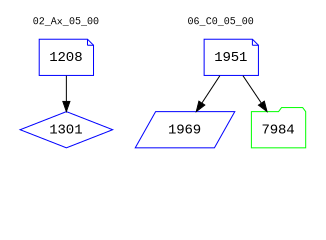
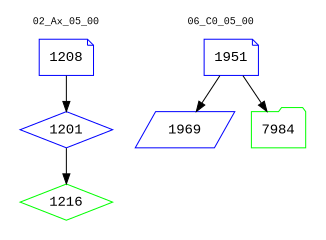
(66, 130) -> (66, 130)
none -> (66, 202)
